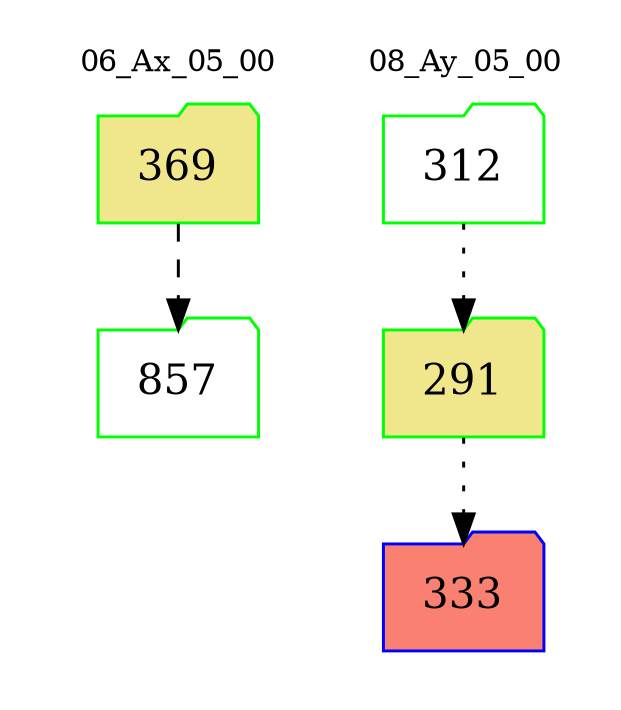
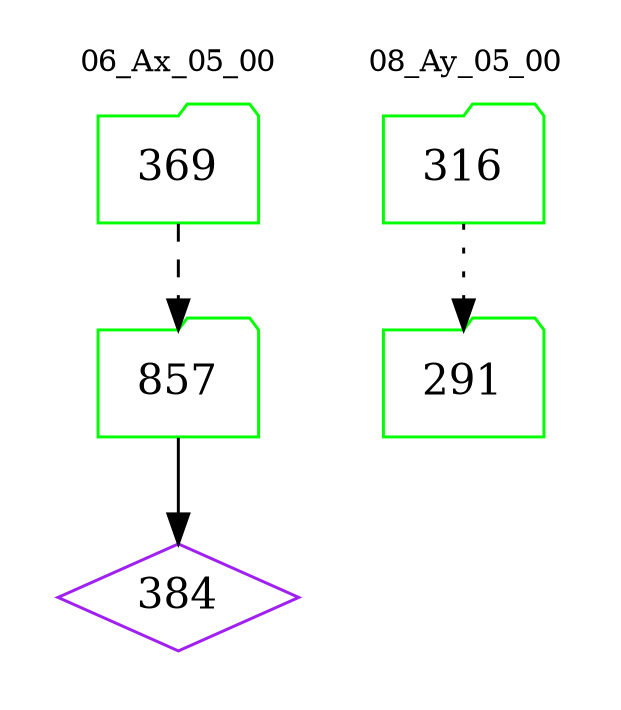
(178, 169) -> (178, 169)
(464, 169) -> (464, 169)
(464, 383) -> (464, 383)
none -> (178, 597)
(464, 597) -> none
